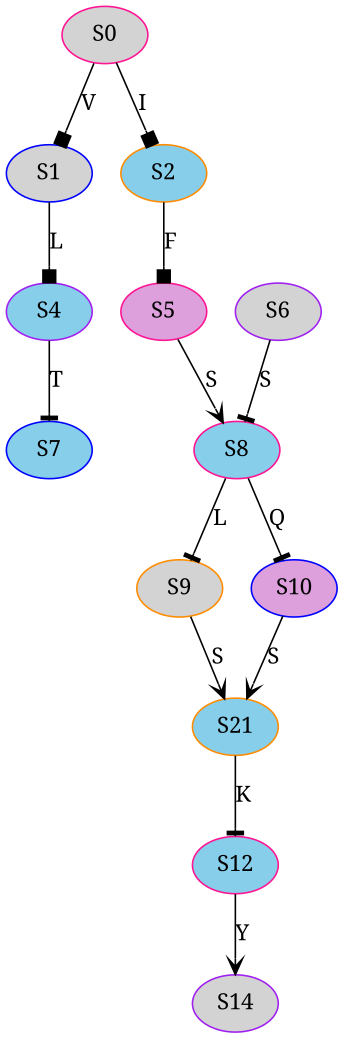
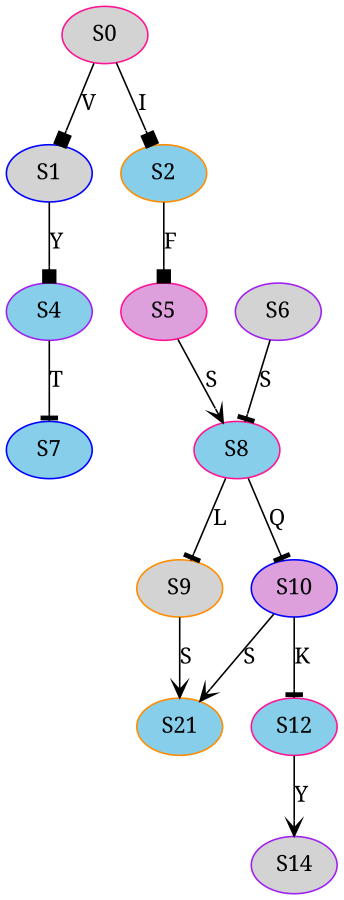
(57, 243) -> (57, 243)
(235, 792) -> (294, 654)
